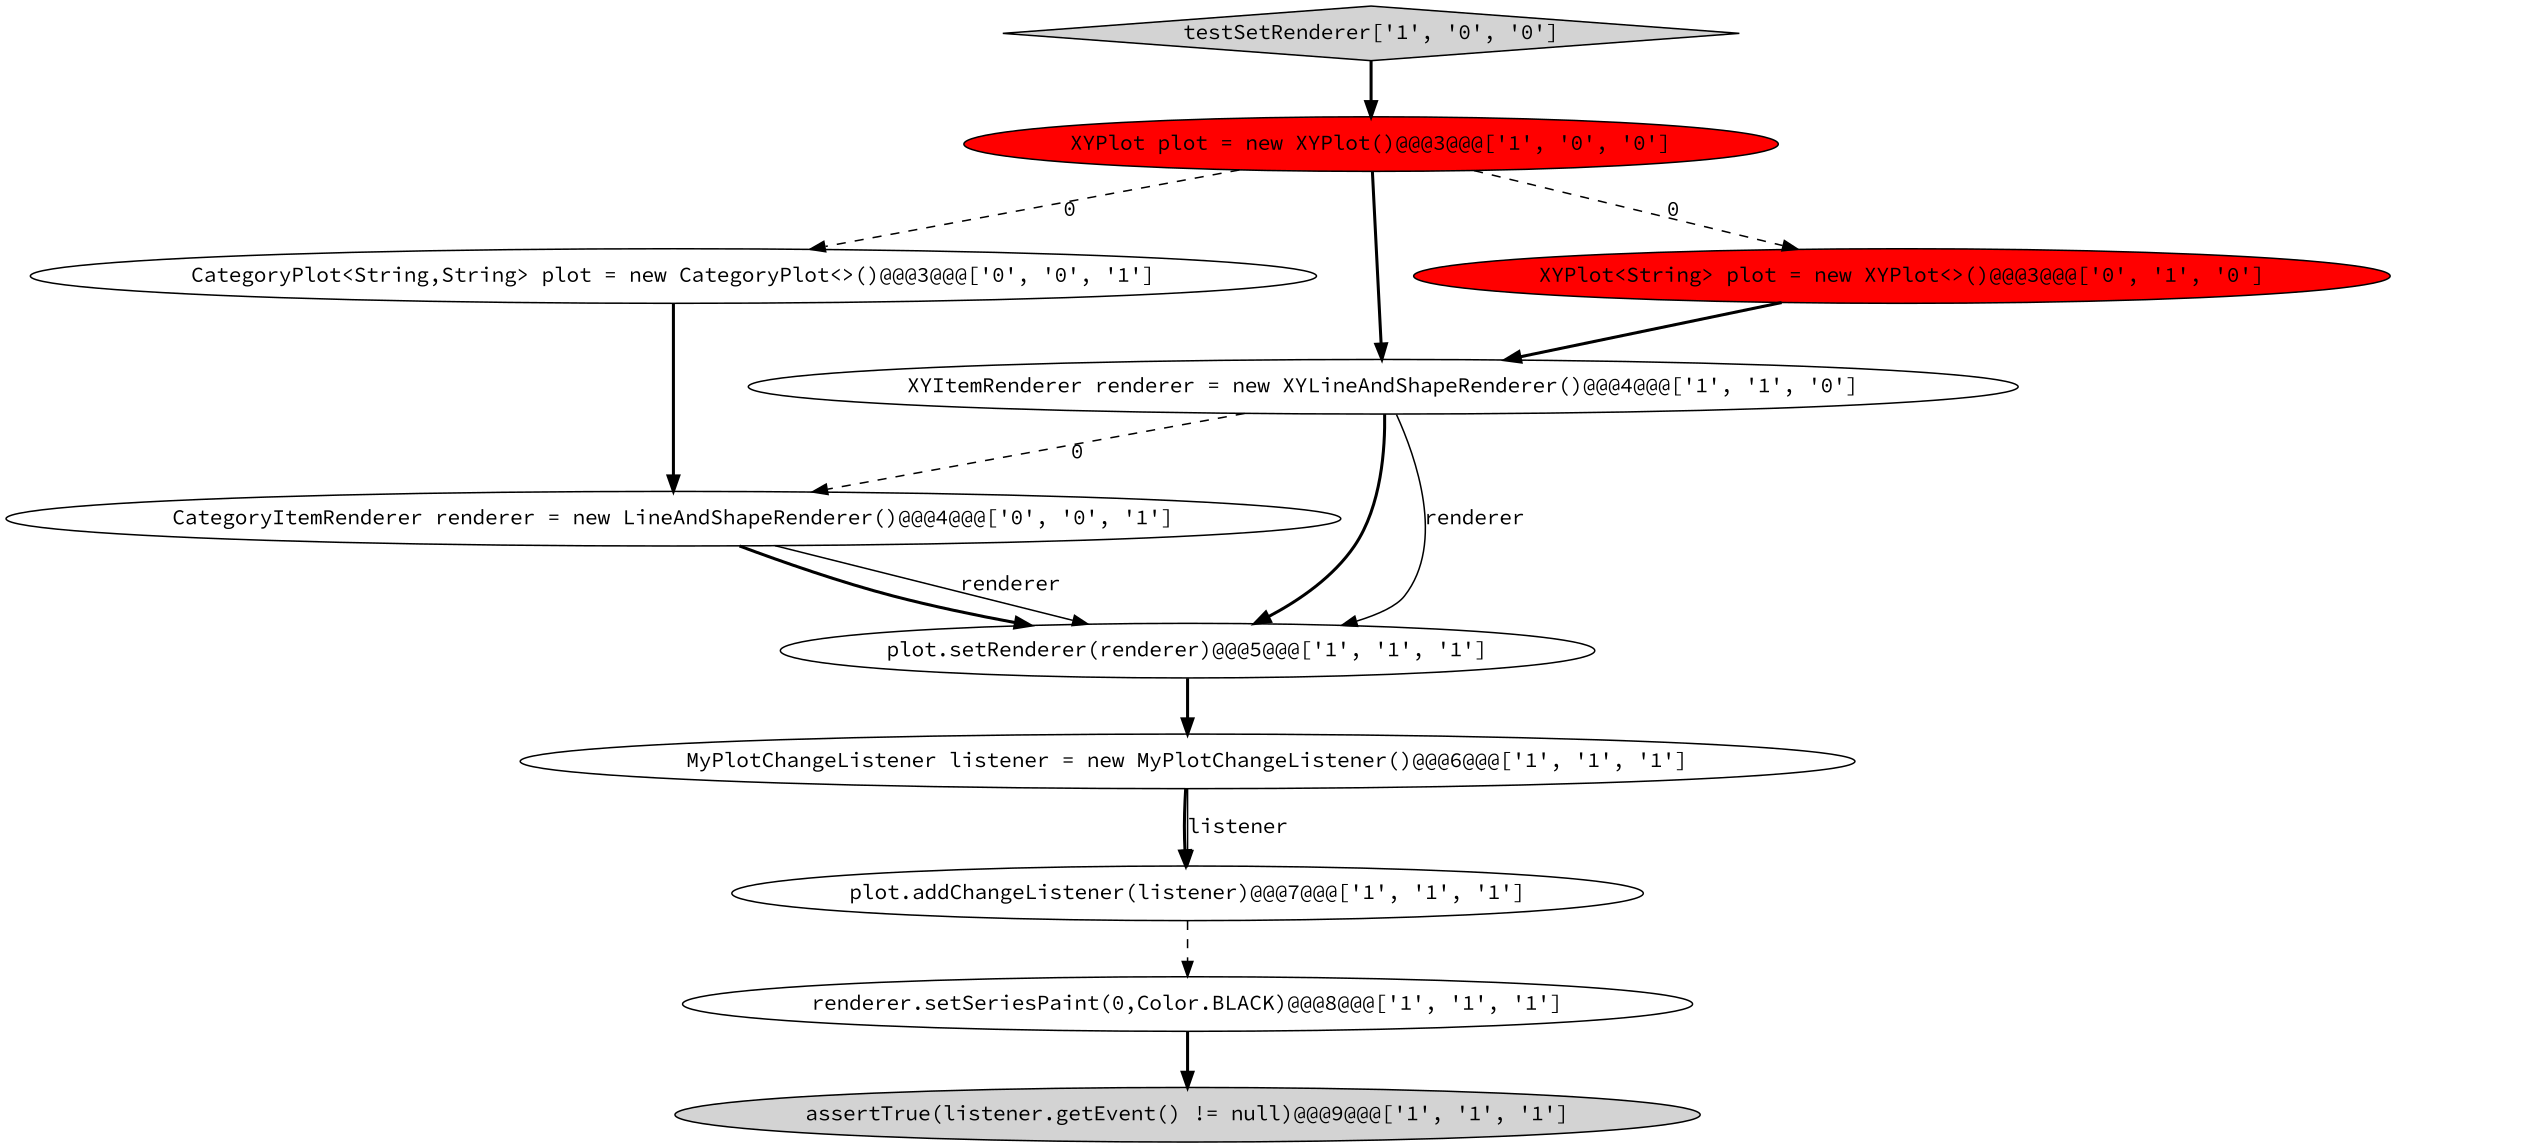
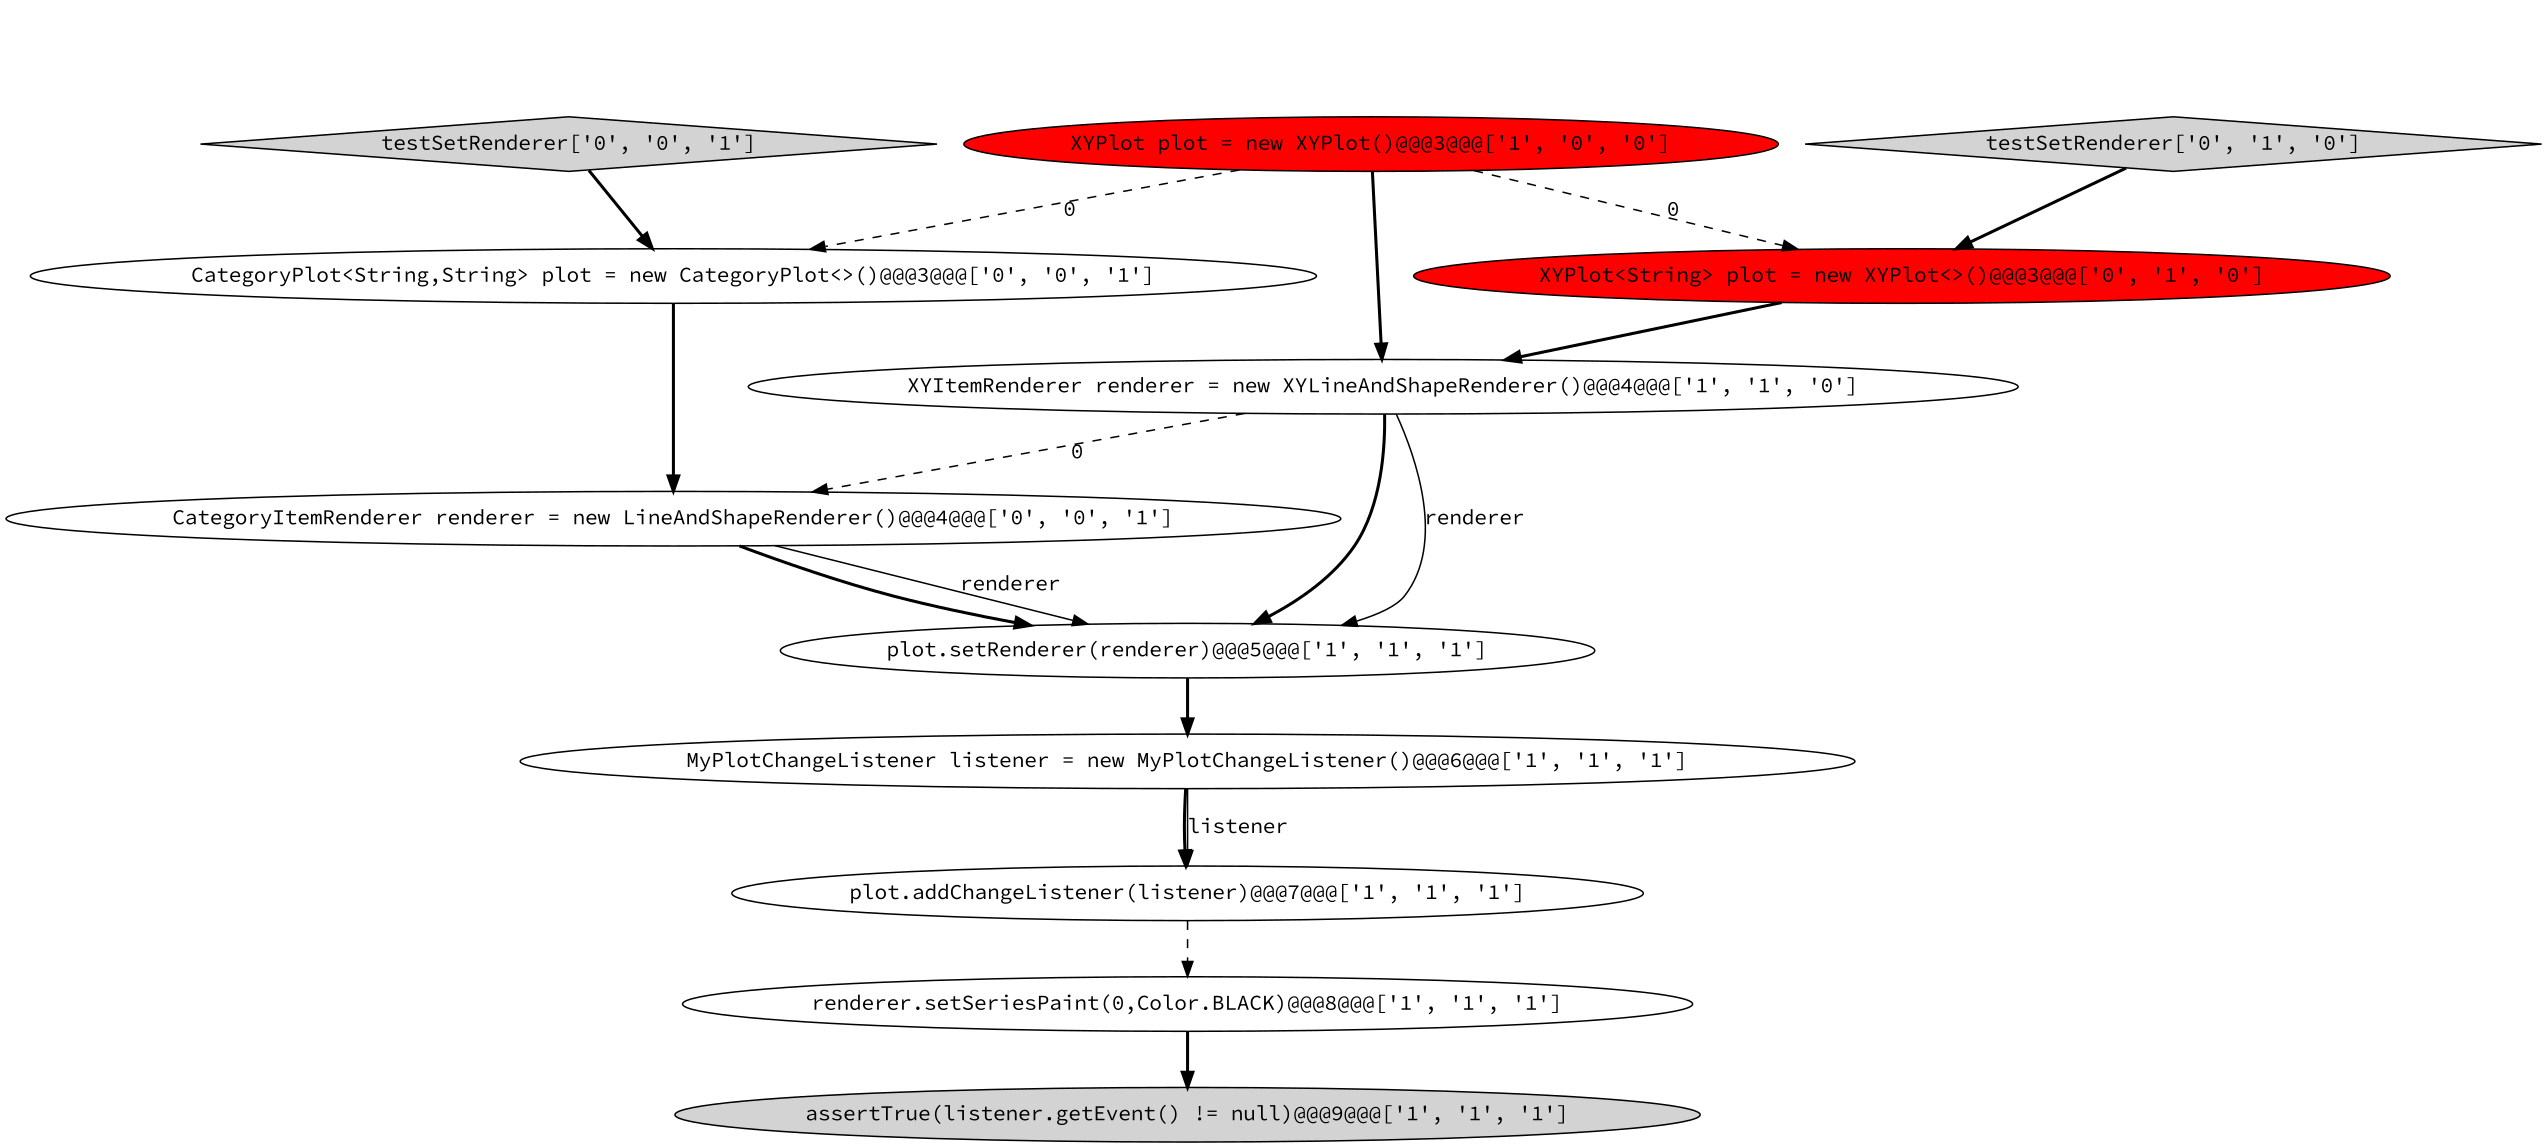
(1371, 33) -> none
none -> (569, 144)
none -> (2173, 144)
